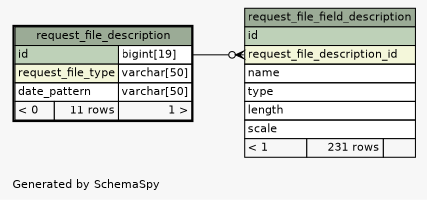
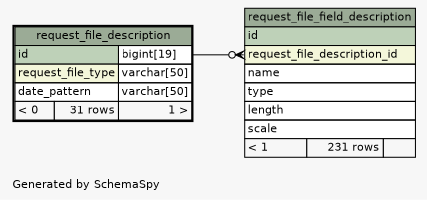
(93, 110) -> (93, 110)
